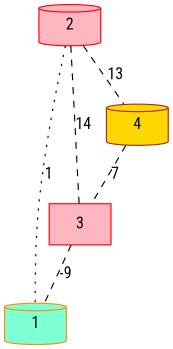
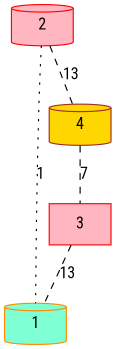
(75, 125) -> none
(66, 274) -> (68, 274)
